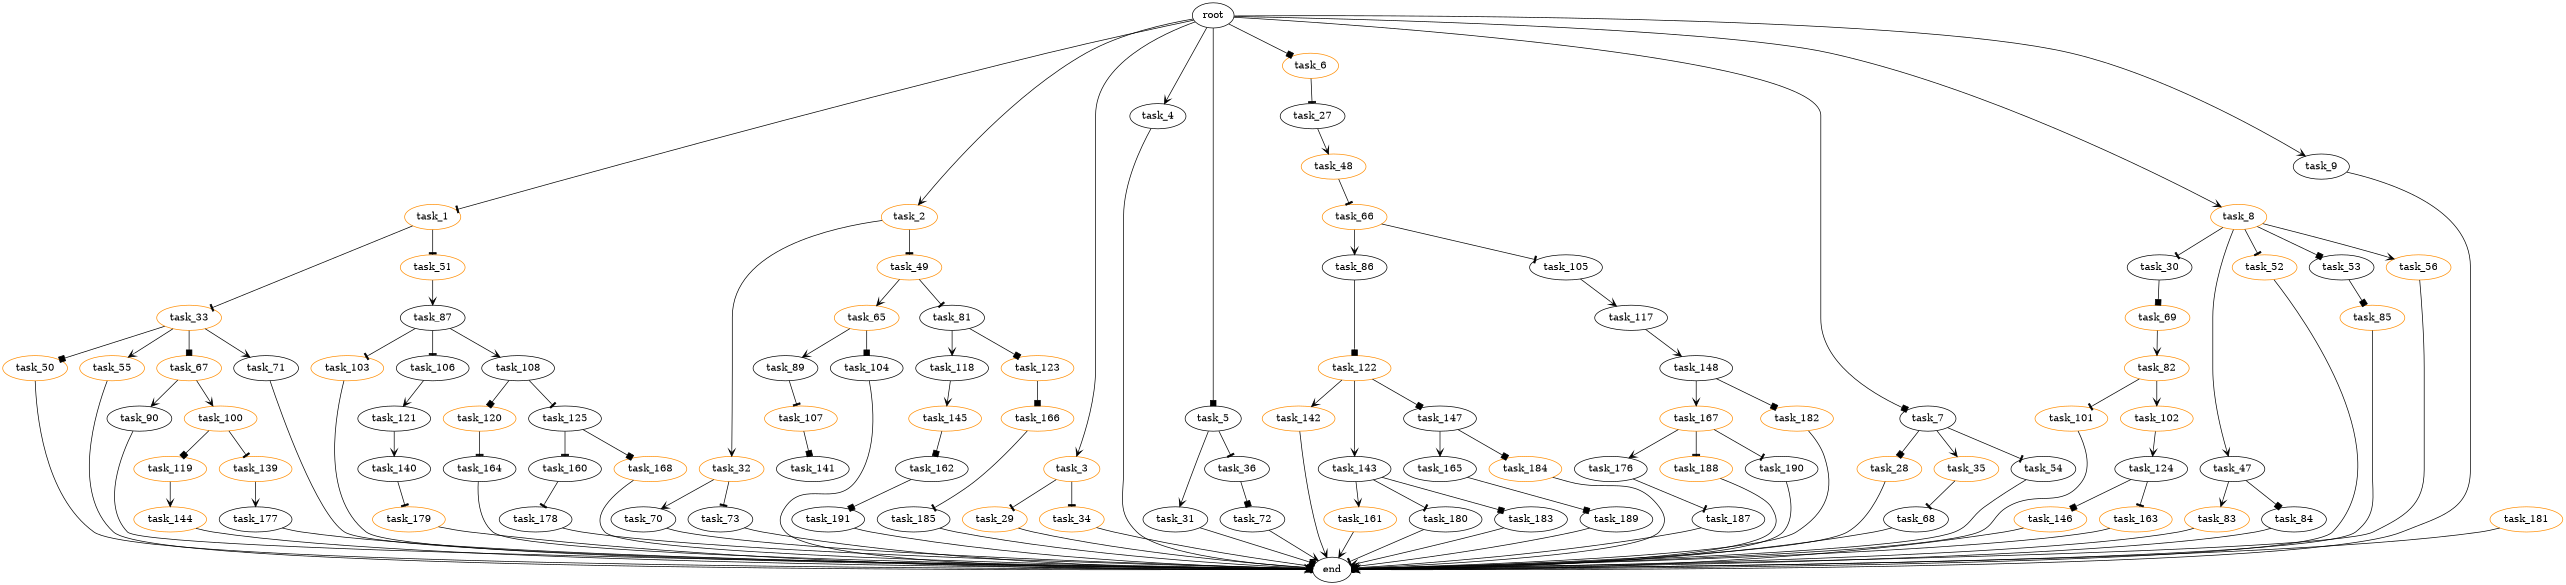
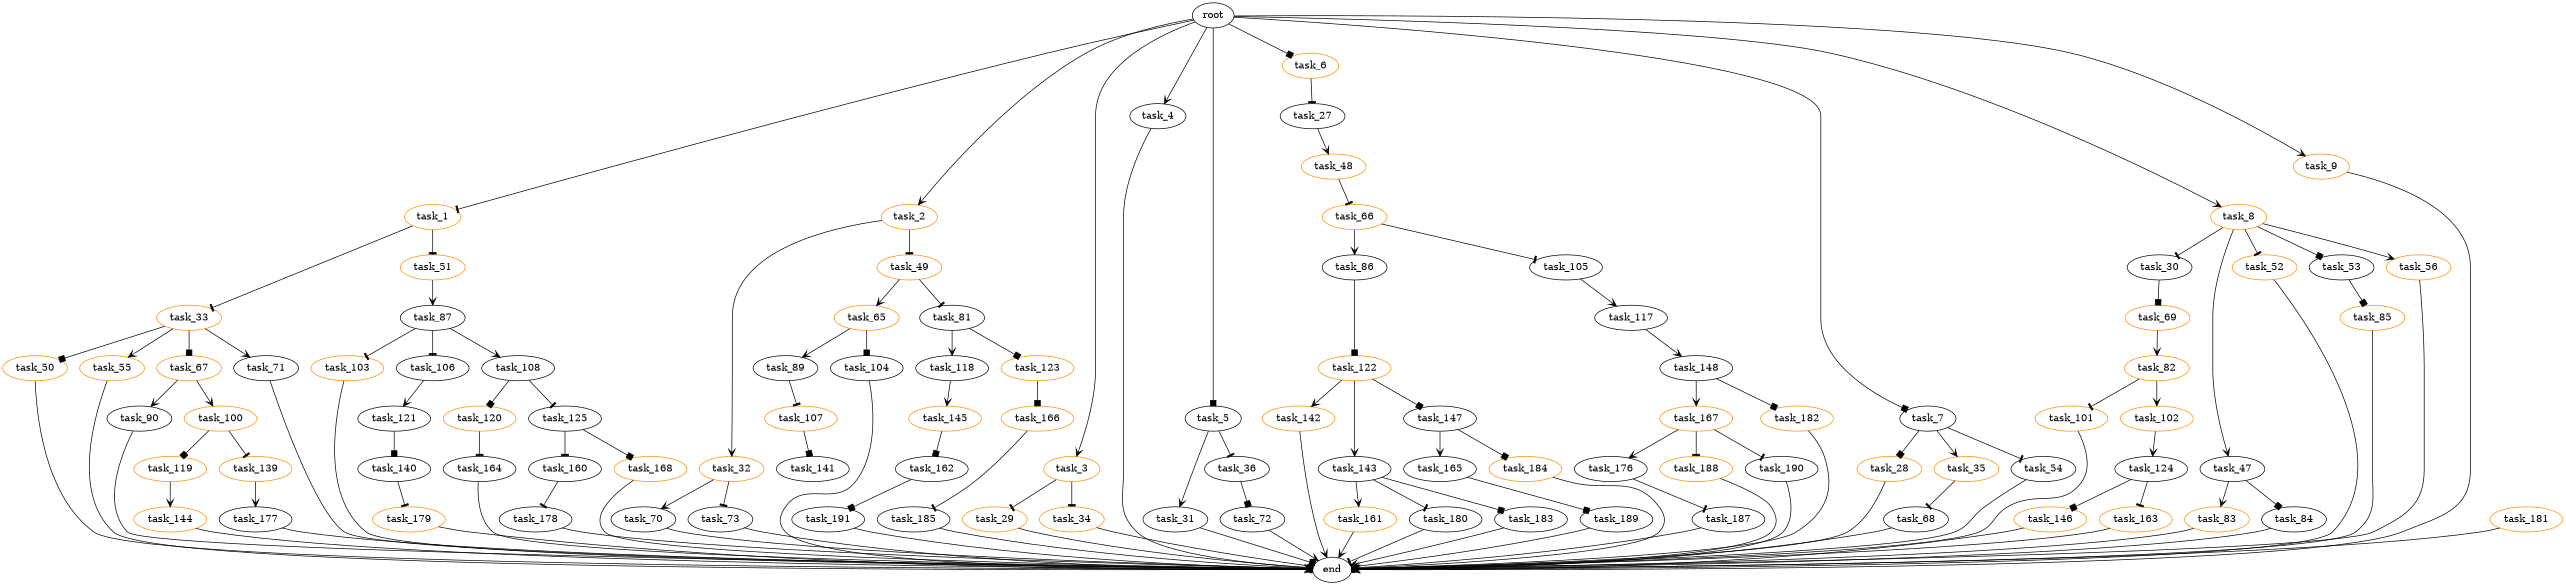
(2321, 167) -> (2321, 167)
(394, 440) -> (394, 440)
